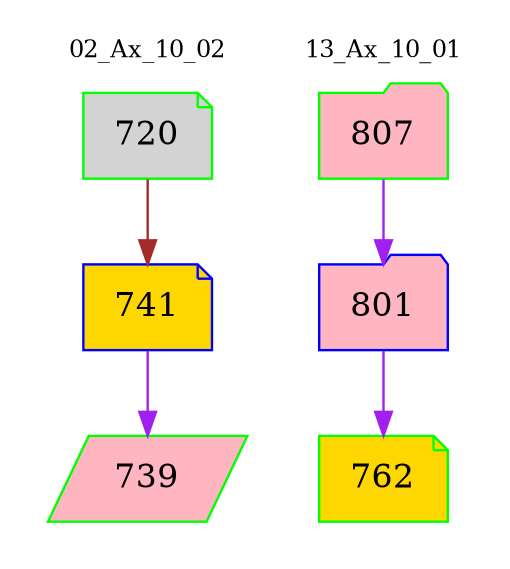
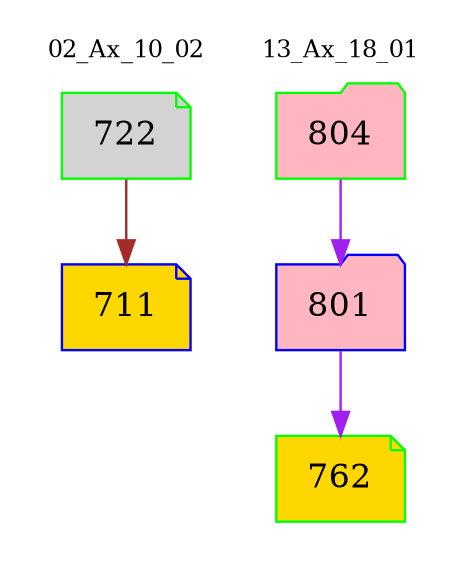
(383, 51) -> (341, 51)
(148, 136) -> (126, 136)
(383, 136) -> (341, 136)
(148, 307) -> (126, 307)
(148, 479) -> none
